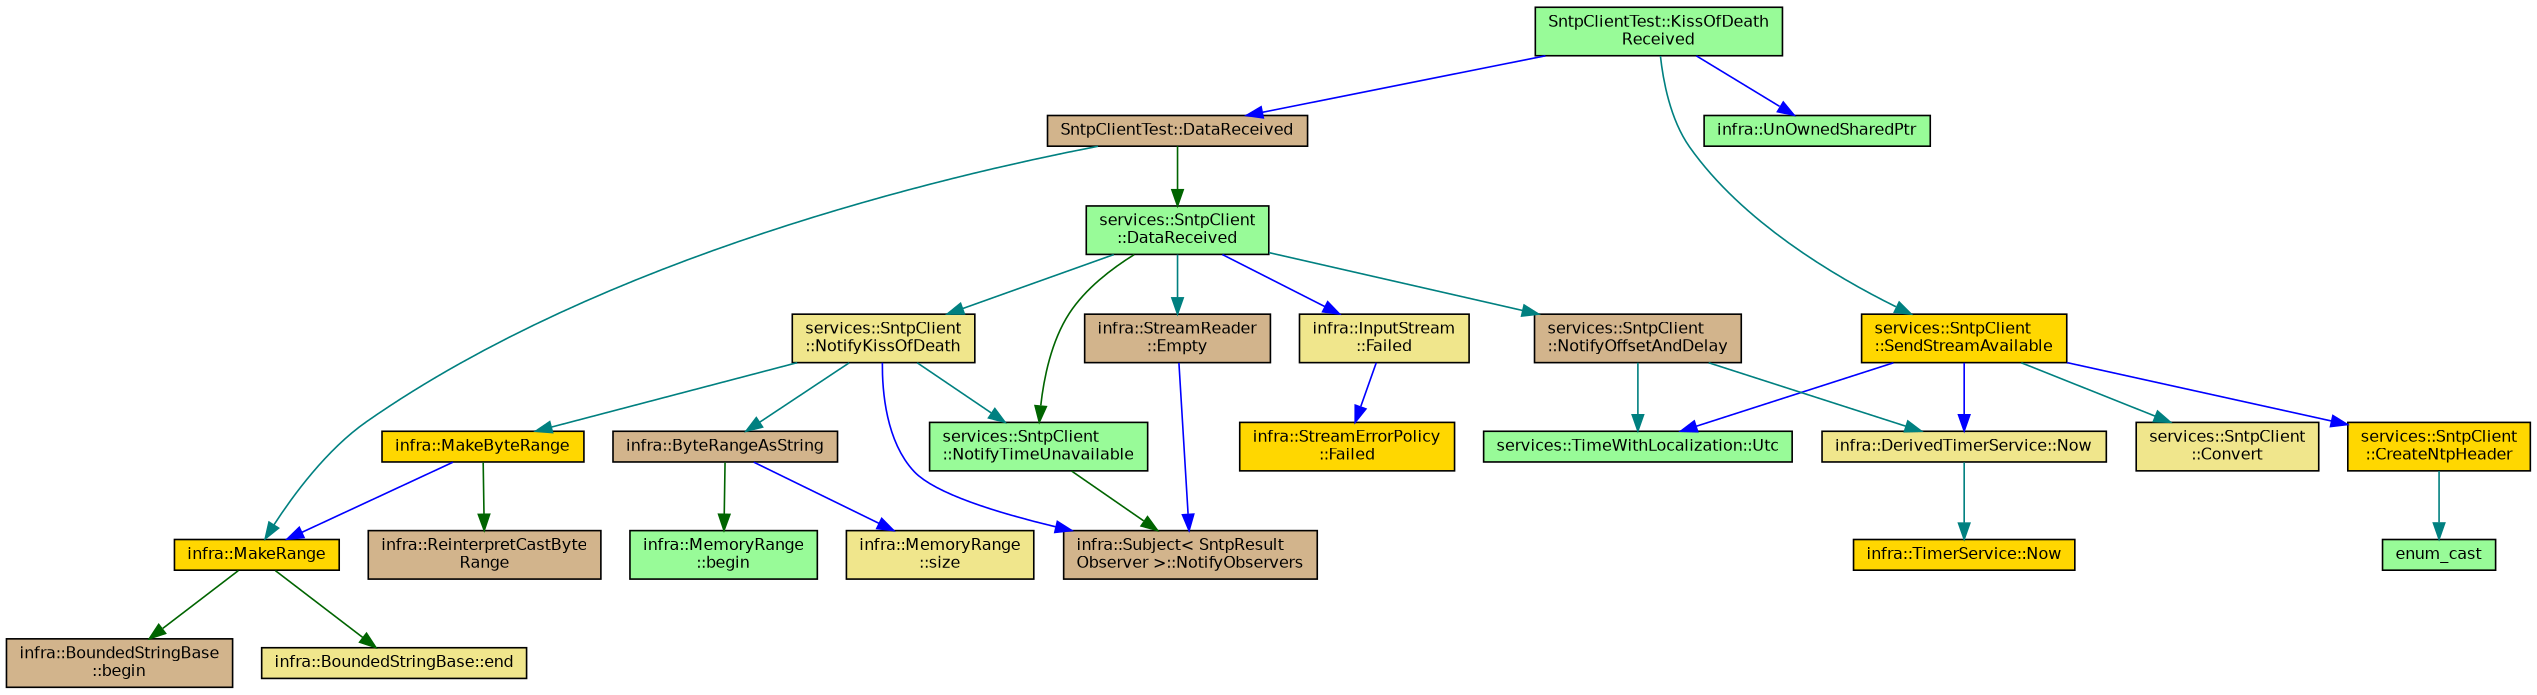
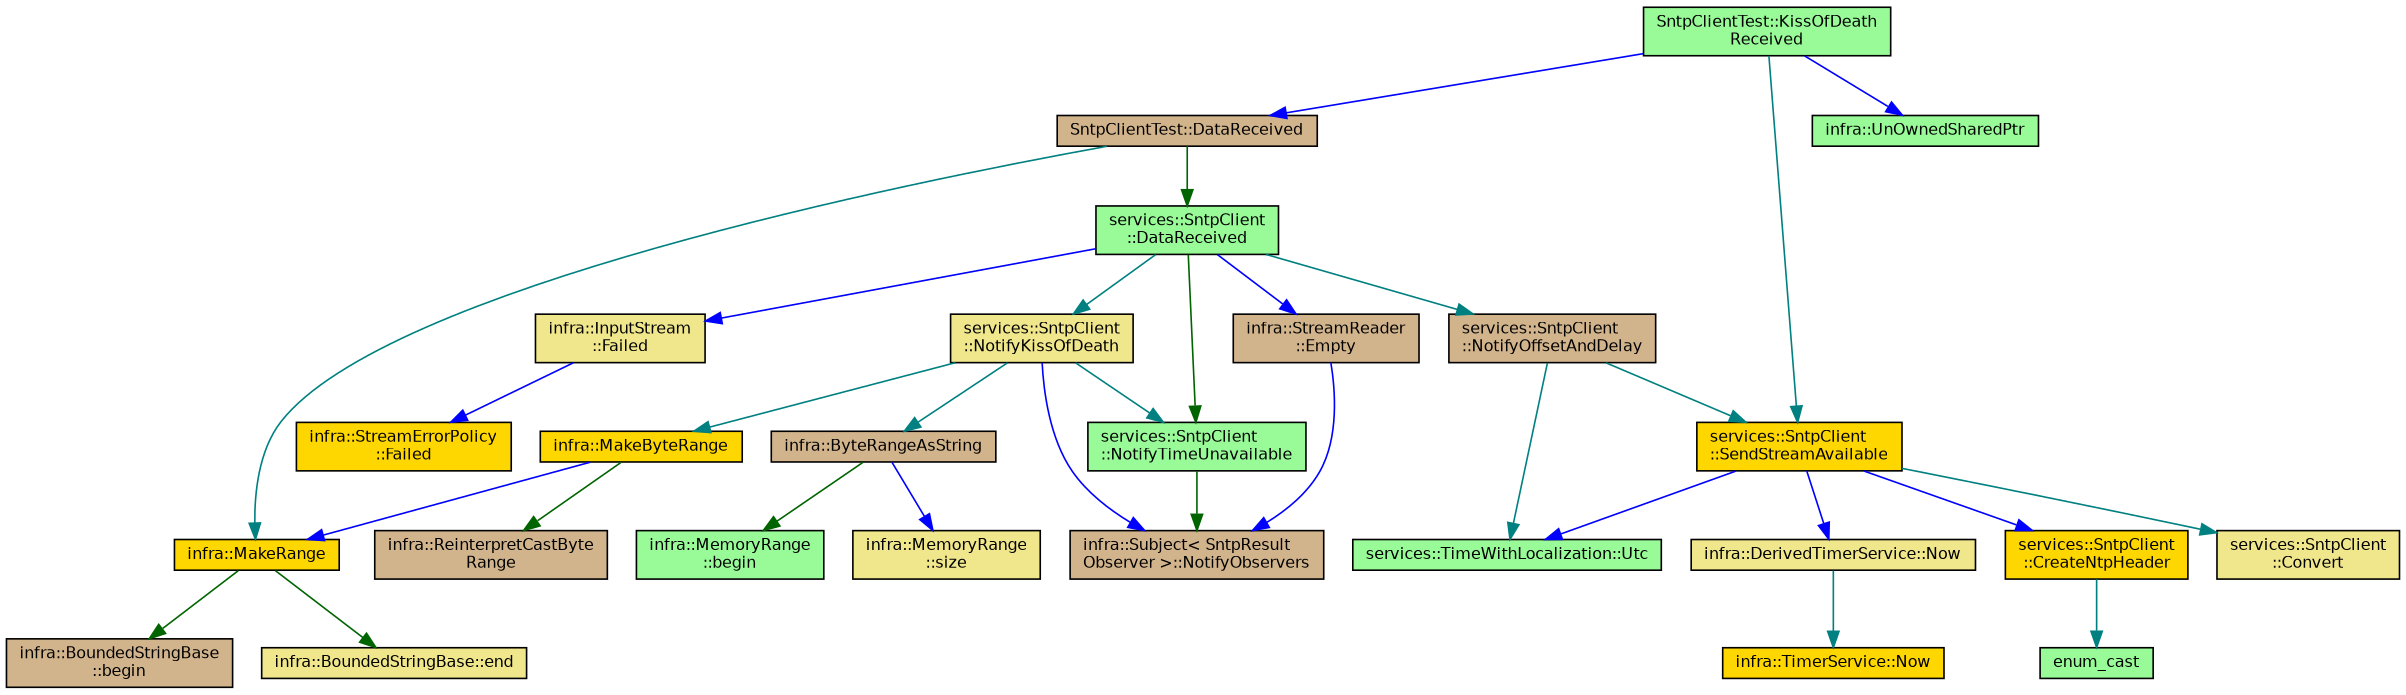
(1178, 276) -> (1250, 279)
(1817, 398) -> (1668, 389)
